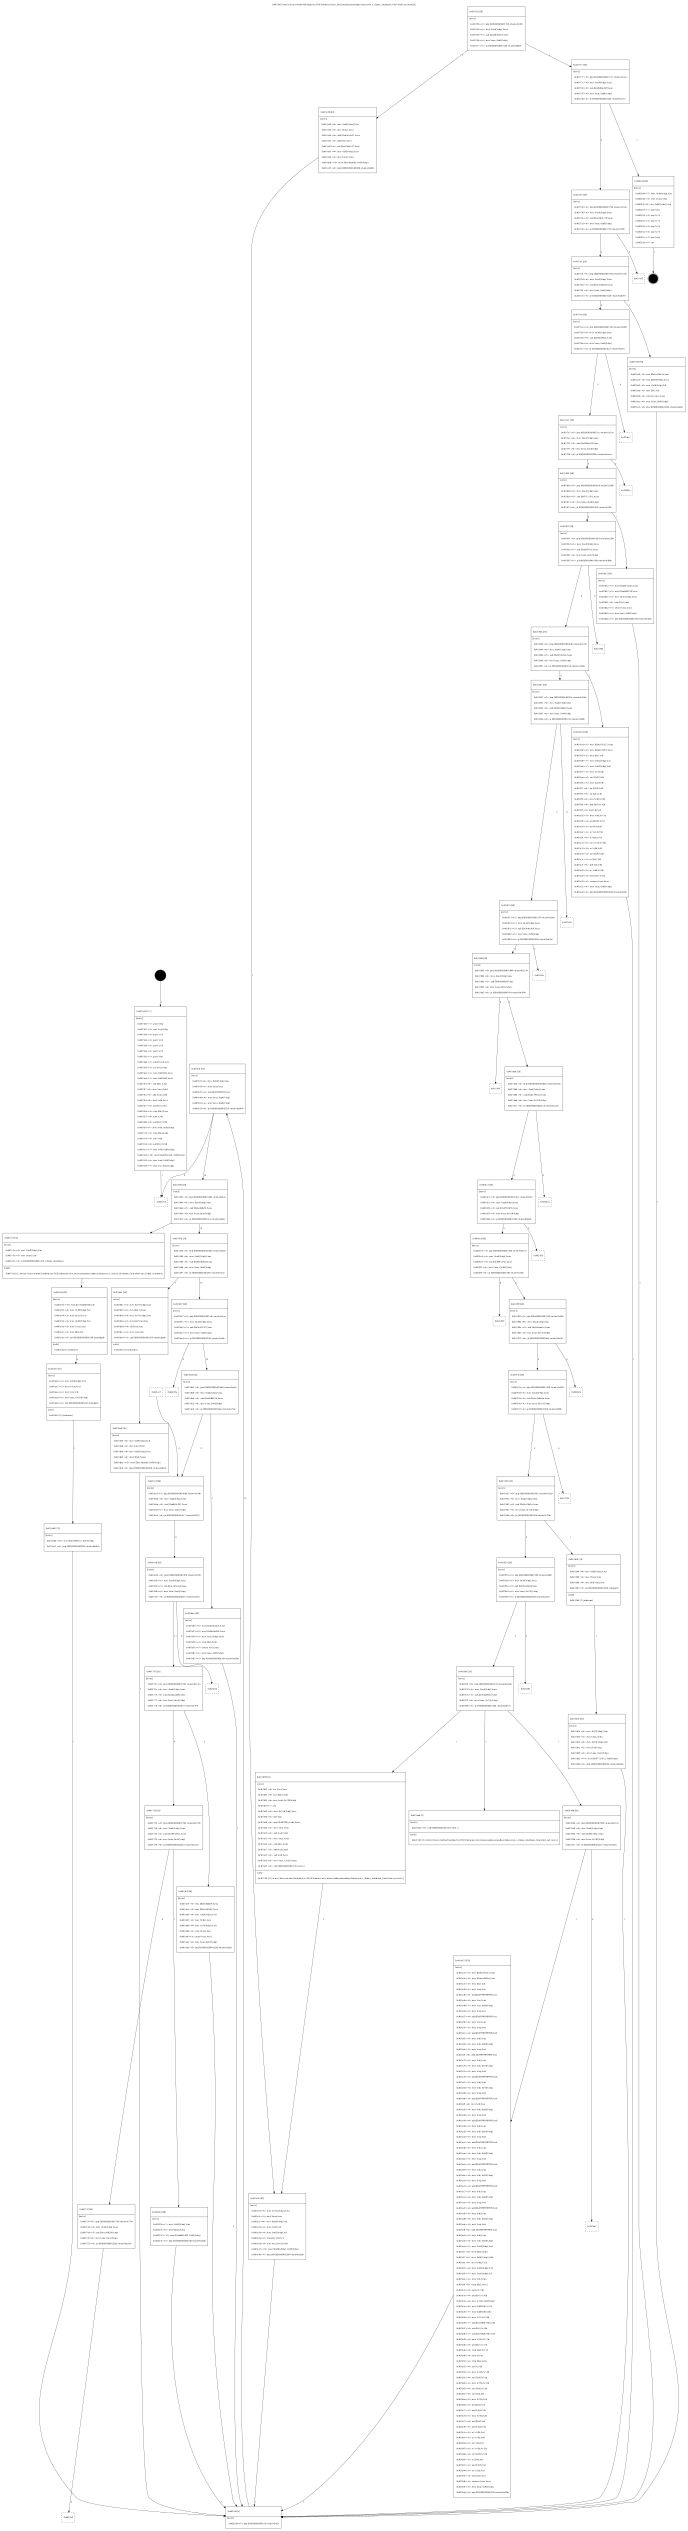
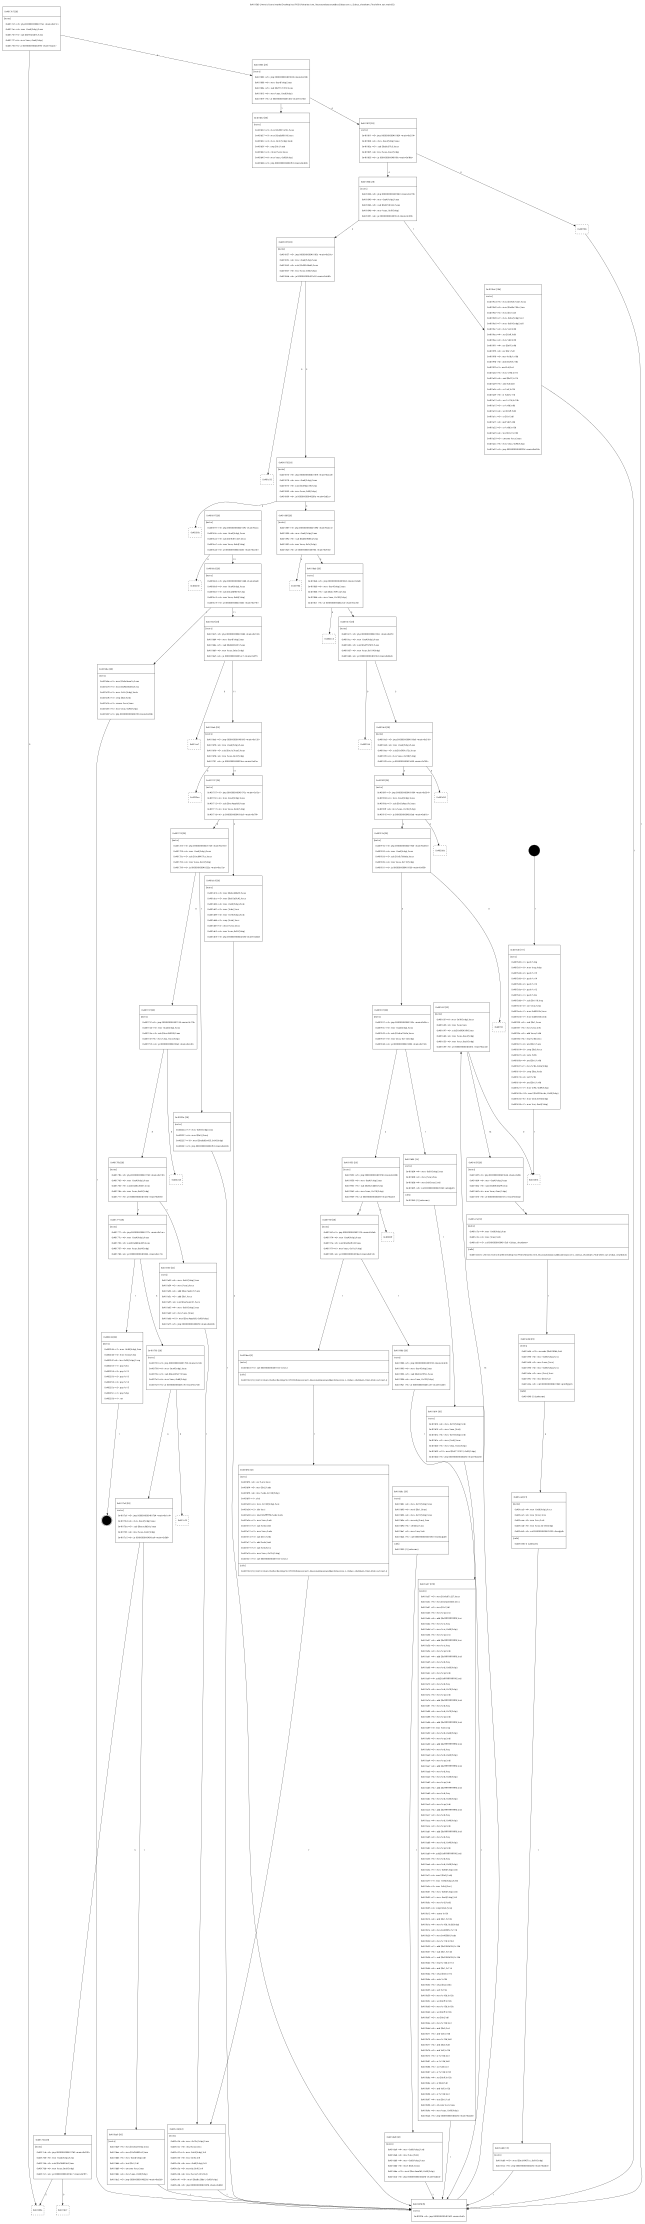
(594, 384) -> (46, 2191)
none -> (153, 1103)
(199, 1256) -> none
(173, 1434) -> (211, 699)
(639, 1739) -> (640, 1291)
(427, 1741) -> (314, 1424)
(592, 2226) -> none
